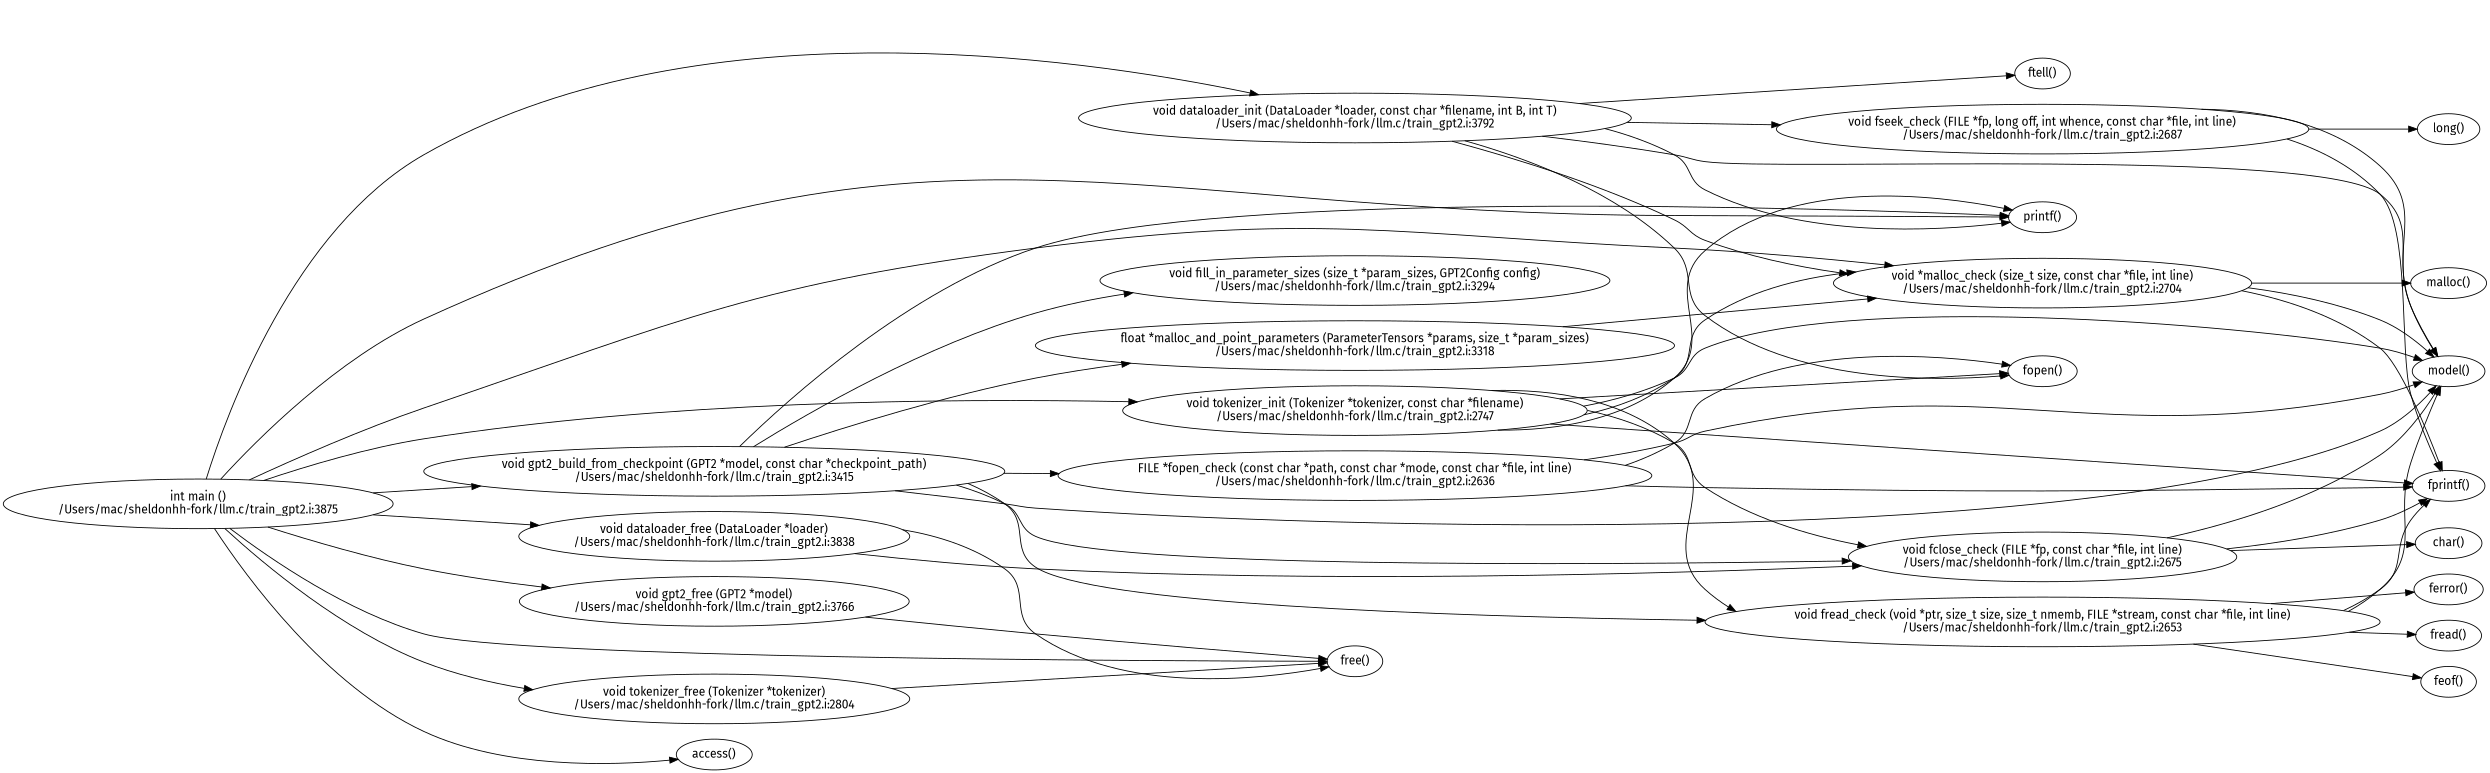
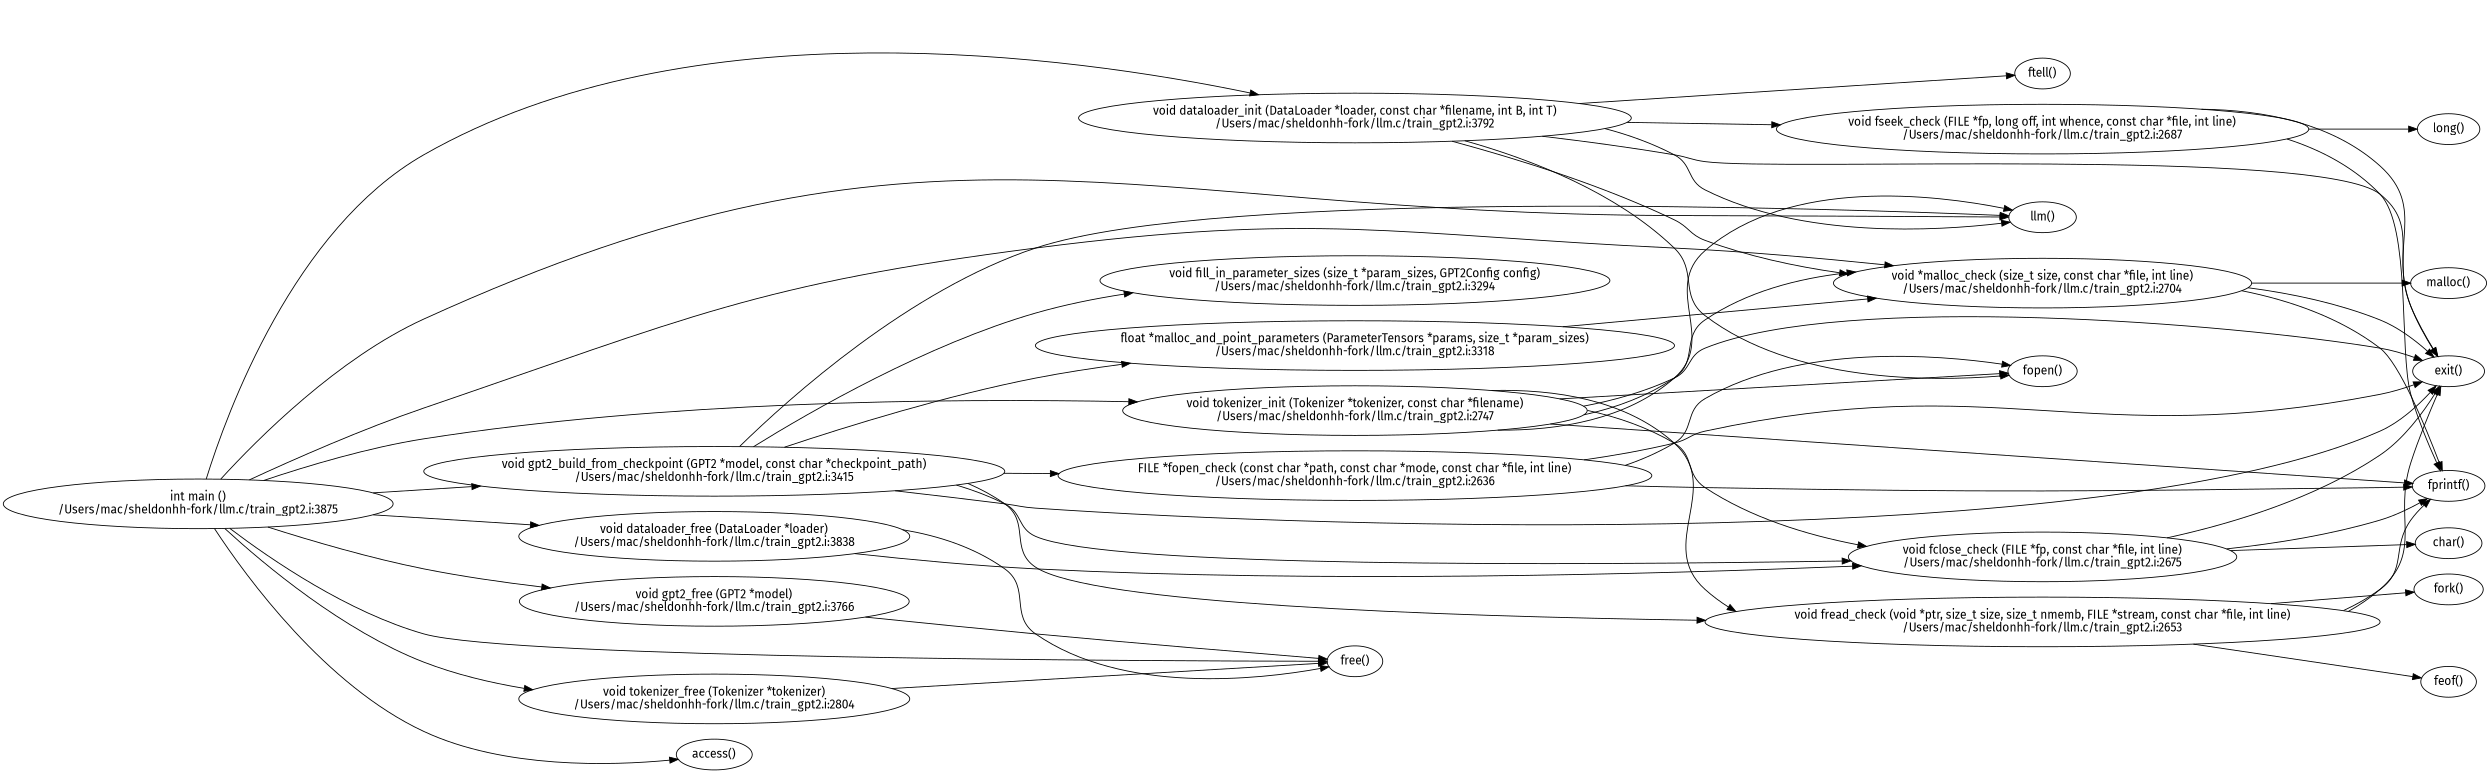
(2043, 217) -> (2043, 217)
(2449, 371) -> (2449, 371)
(2449, 589) -> (2449, 589)
(2449, 636) -> none
